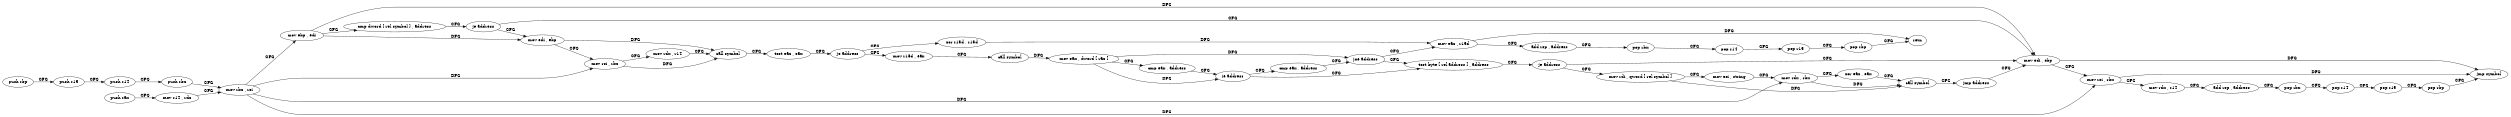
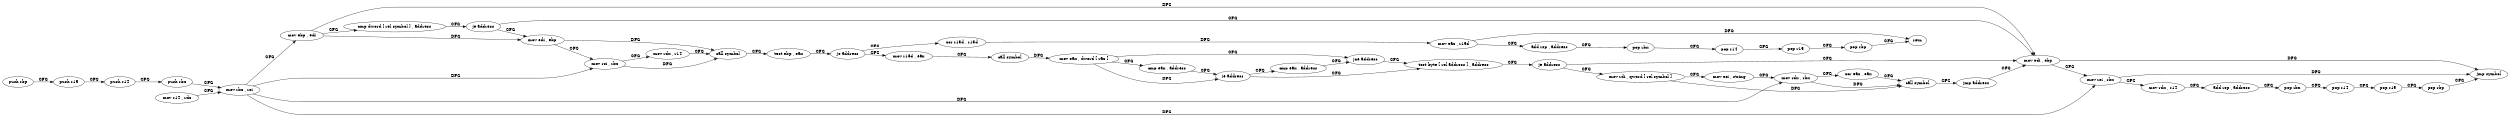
(1407, 52) -> none
(1233, 53) -> (1233, 53)
(789, 54) -> (789, 54)
(120, 98) -> none
